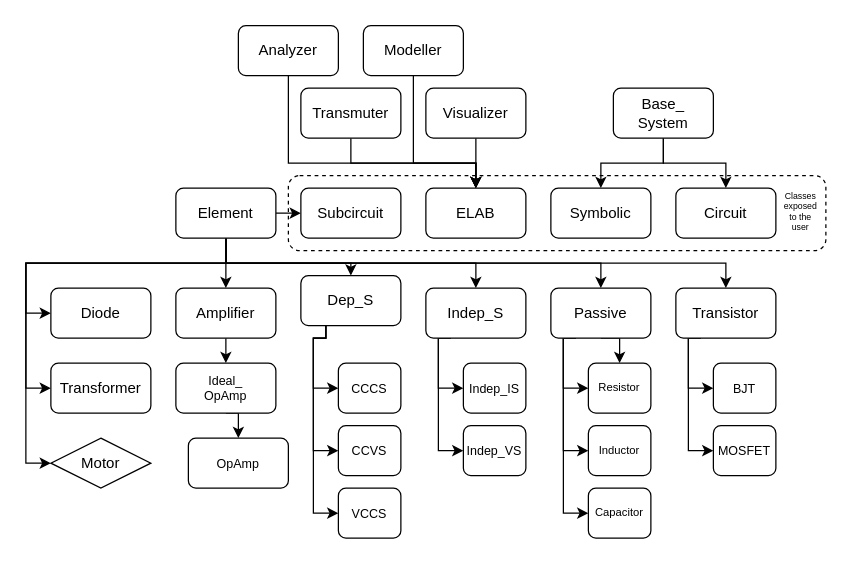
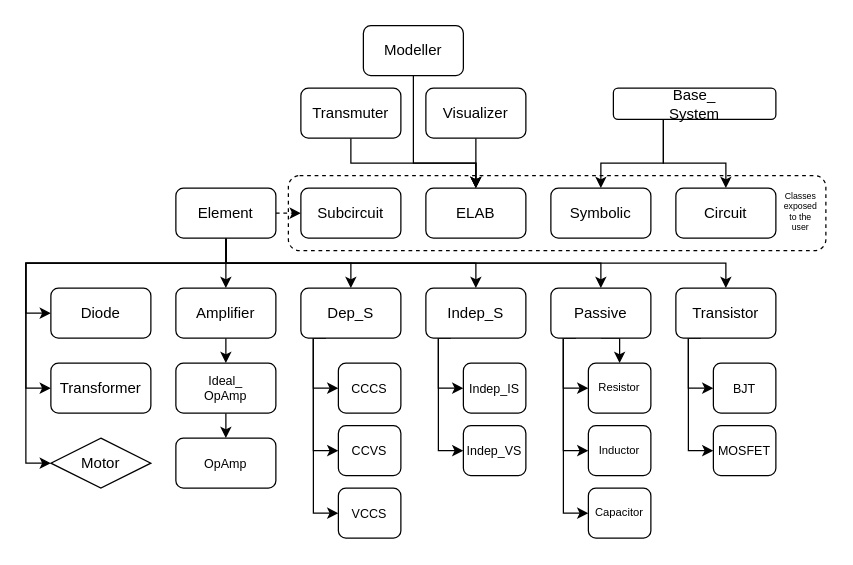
(288, 51) -> none
(663, 113) -> (694, 104)
(288, 149) -> none
(285, 213) -> (285, 213)
(351, 301) -> (351, 313)
(238, 463) -> (226, 463)
